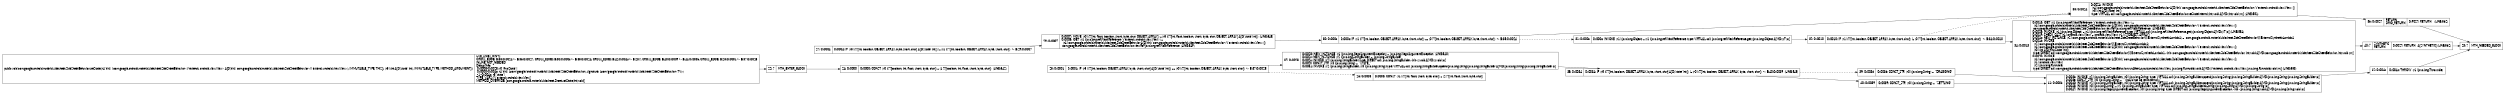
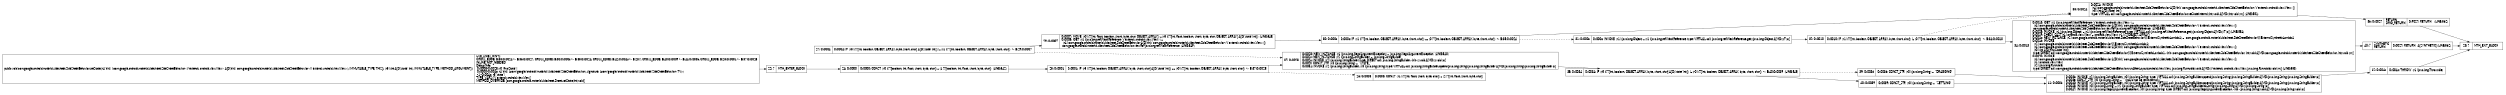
(2486, 46) -> (2486, 46)
none -> (1157, 55)
none -> (1027, 69)
